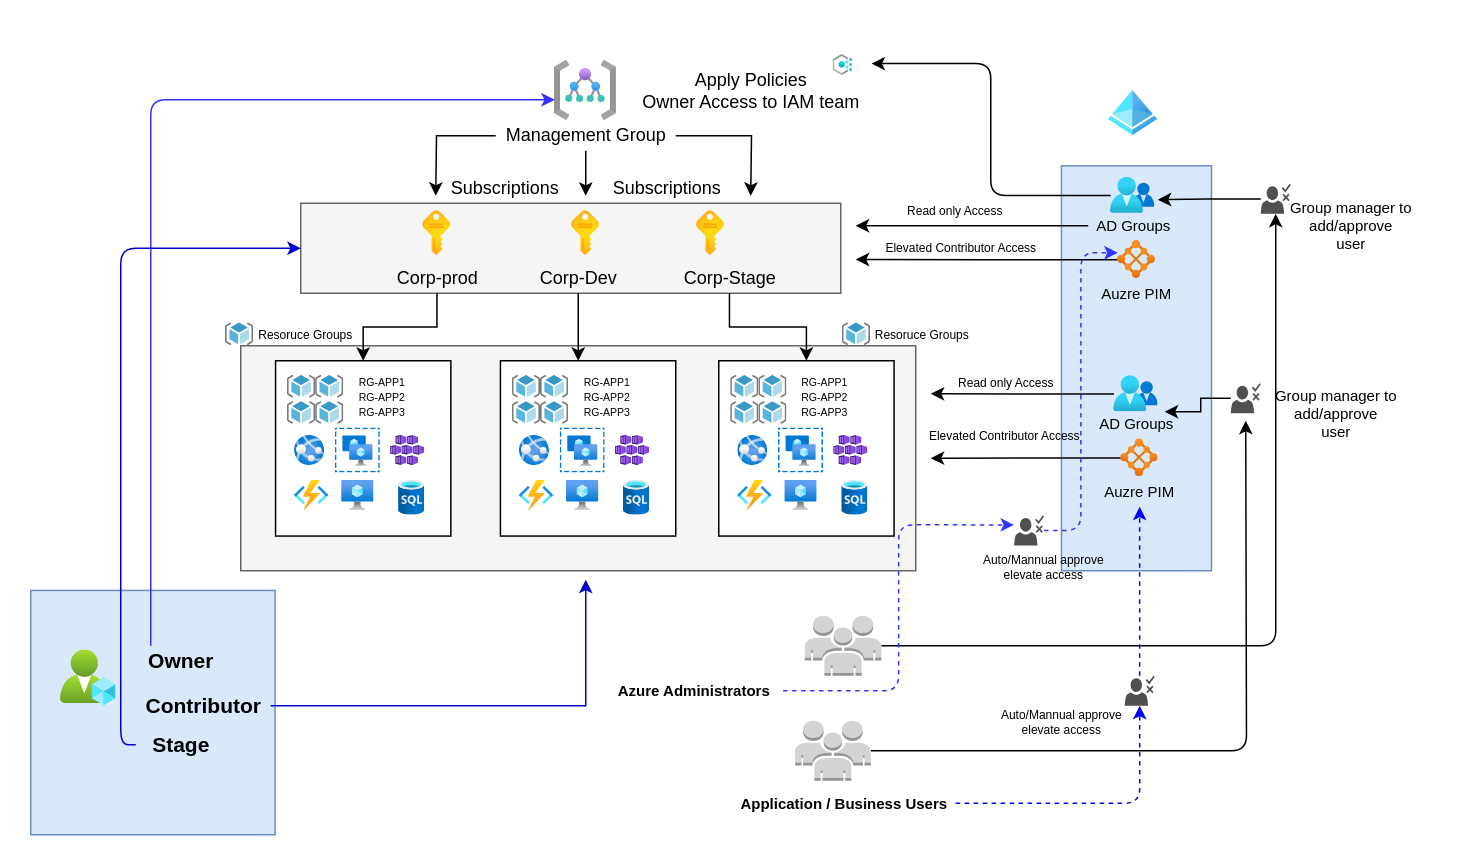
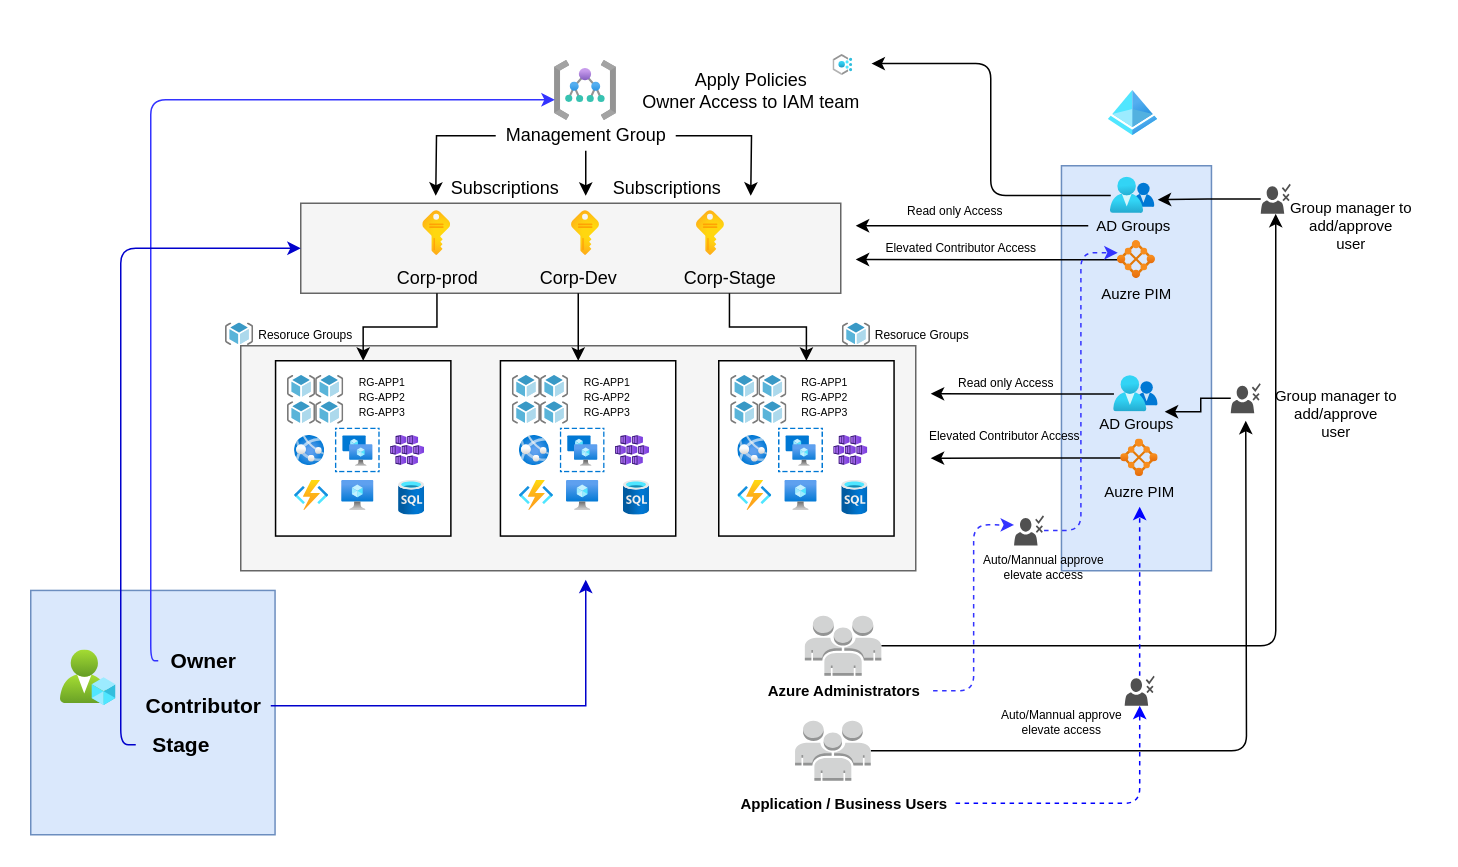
(181, 661) -> (203, 661)
(693, 691) -> (843, 691)
